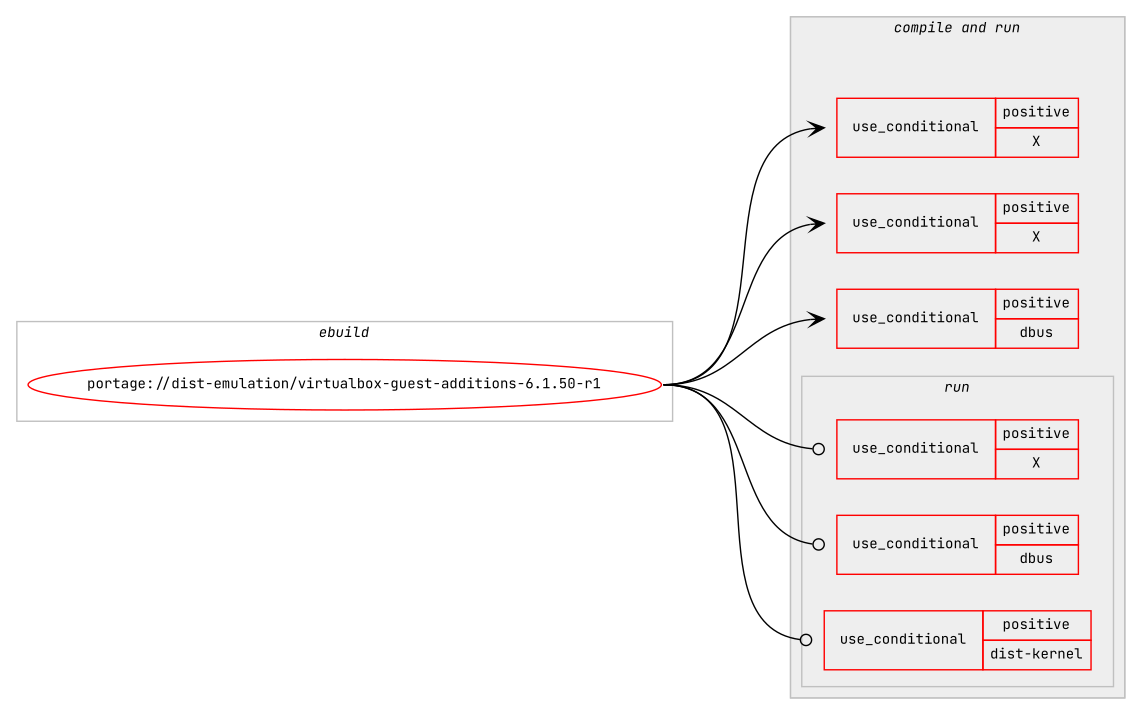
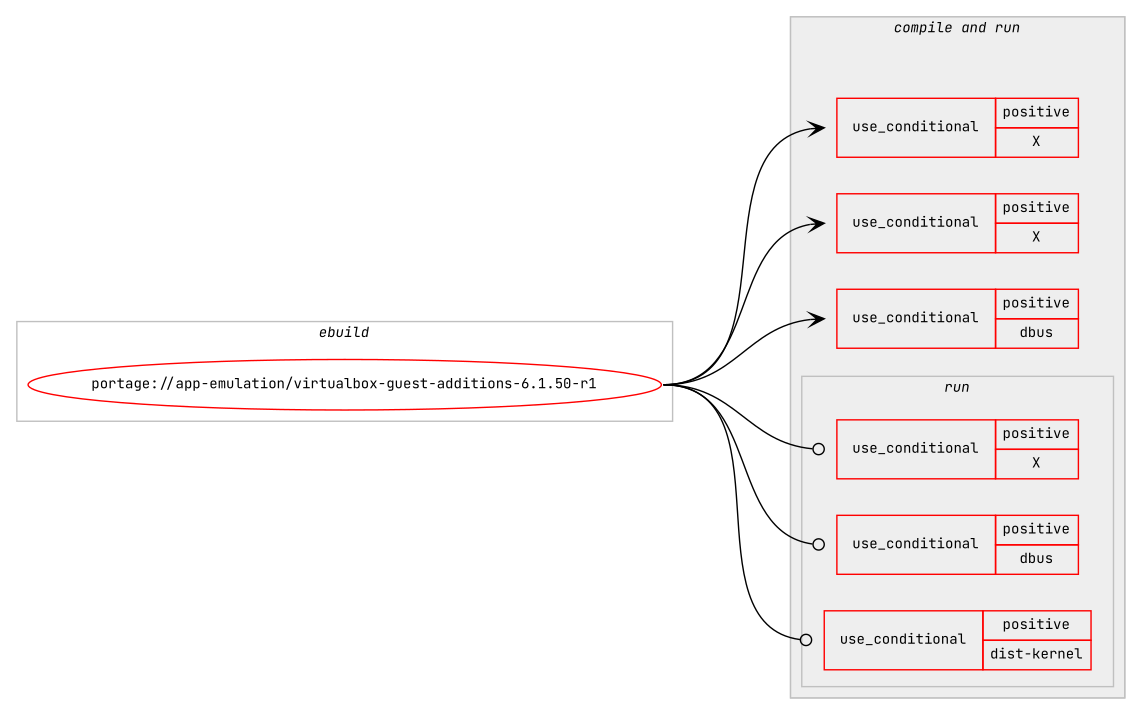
(345, 385) -> (345, 385)
